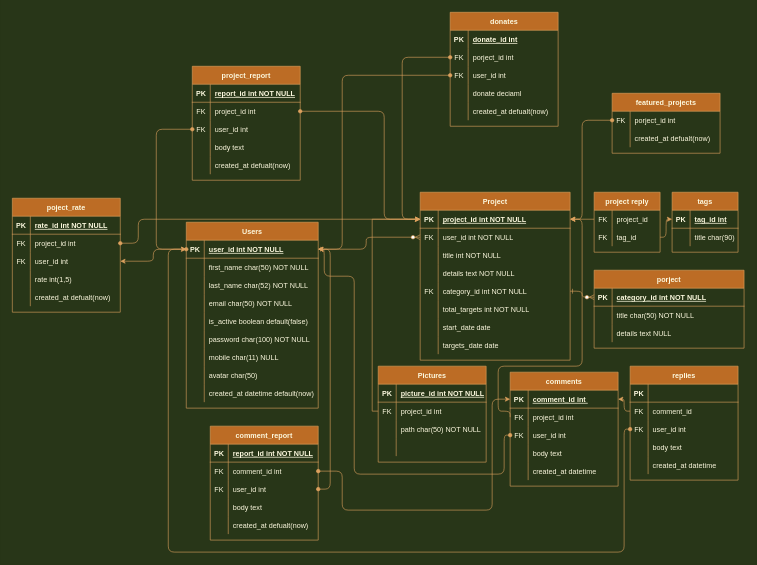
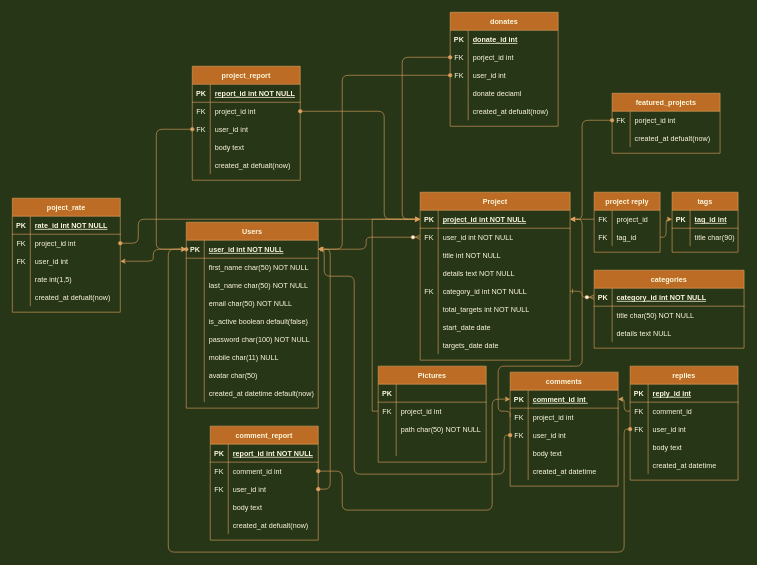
(669, 280) -> (669, 280)
(259, 286) -> (259, 286)
(441, 393) -> none
none -> (693, 393)
